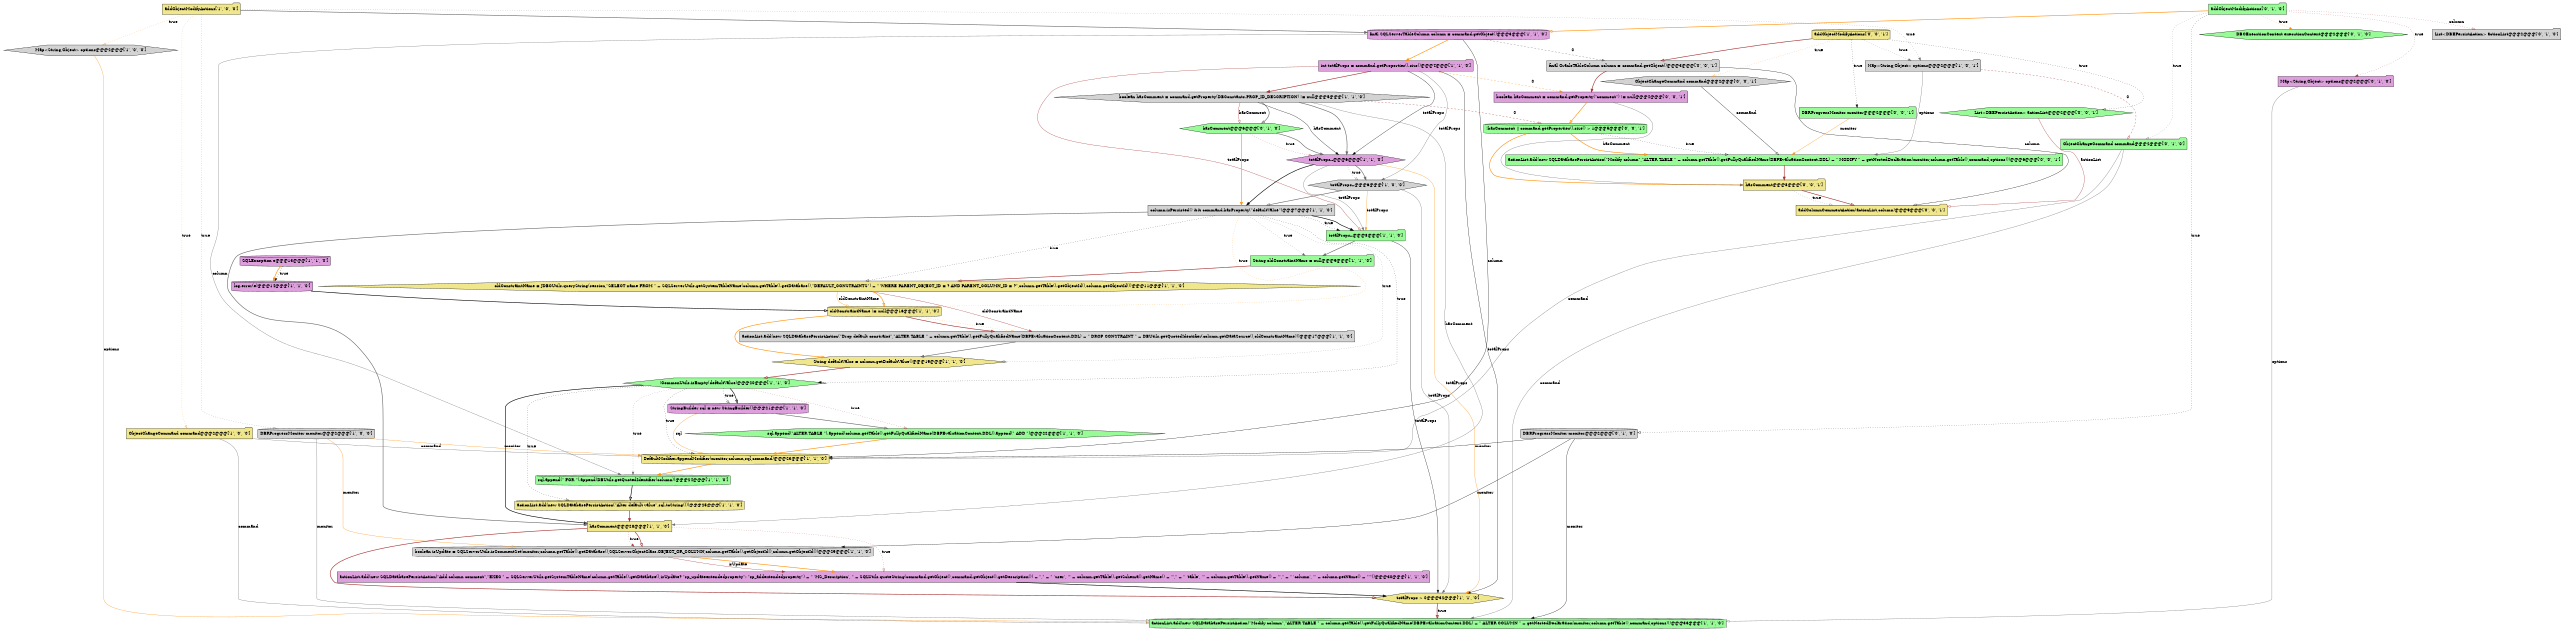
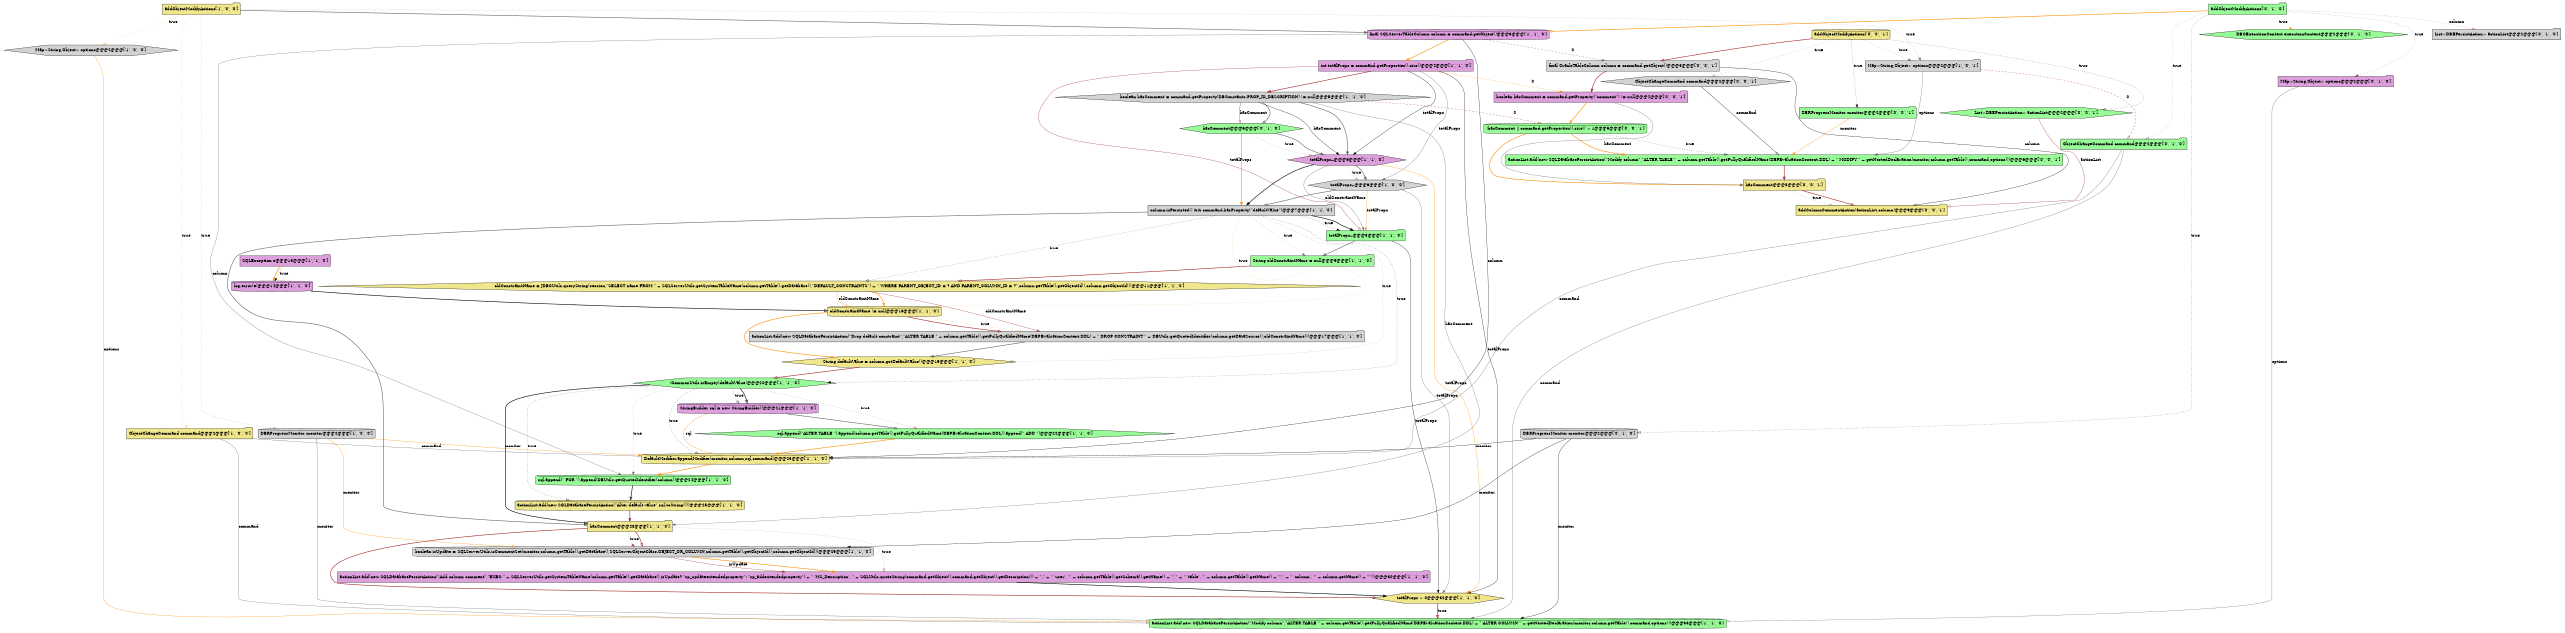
(1775, 58) -> (1775, 58)
(1349, 198) -> (1345, 198)
(285, 261) -> (285, 261)
